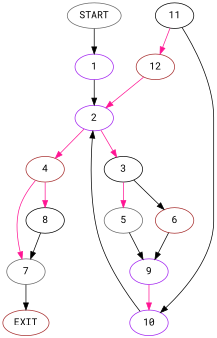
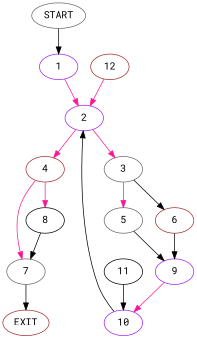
(166, 38) -> none
(94, 89) -> (70, 89)
(123, 169) -> (123, 169)
